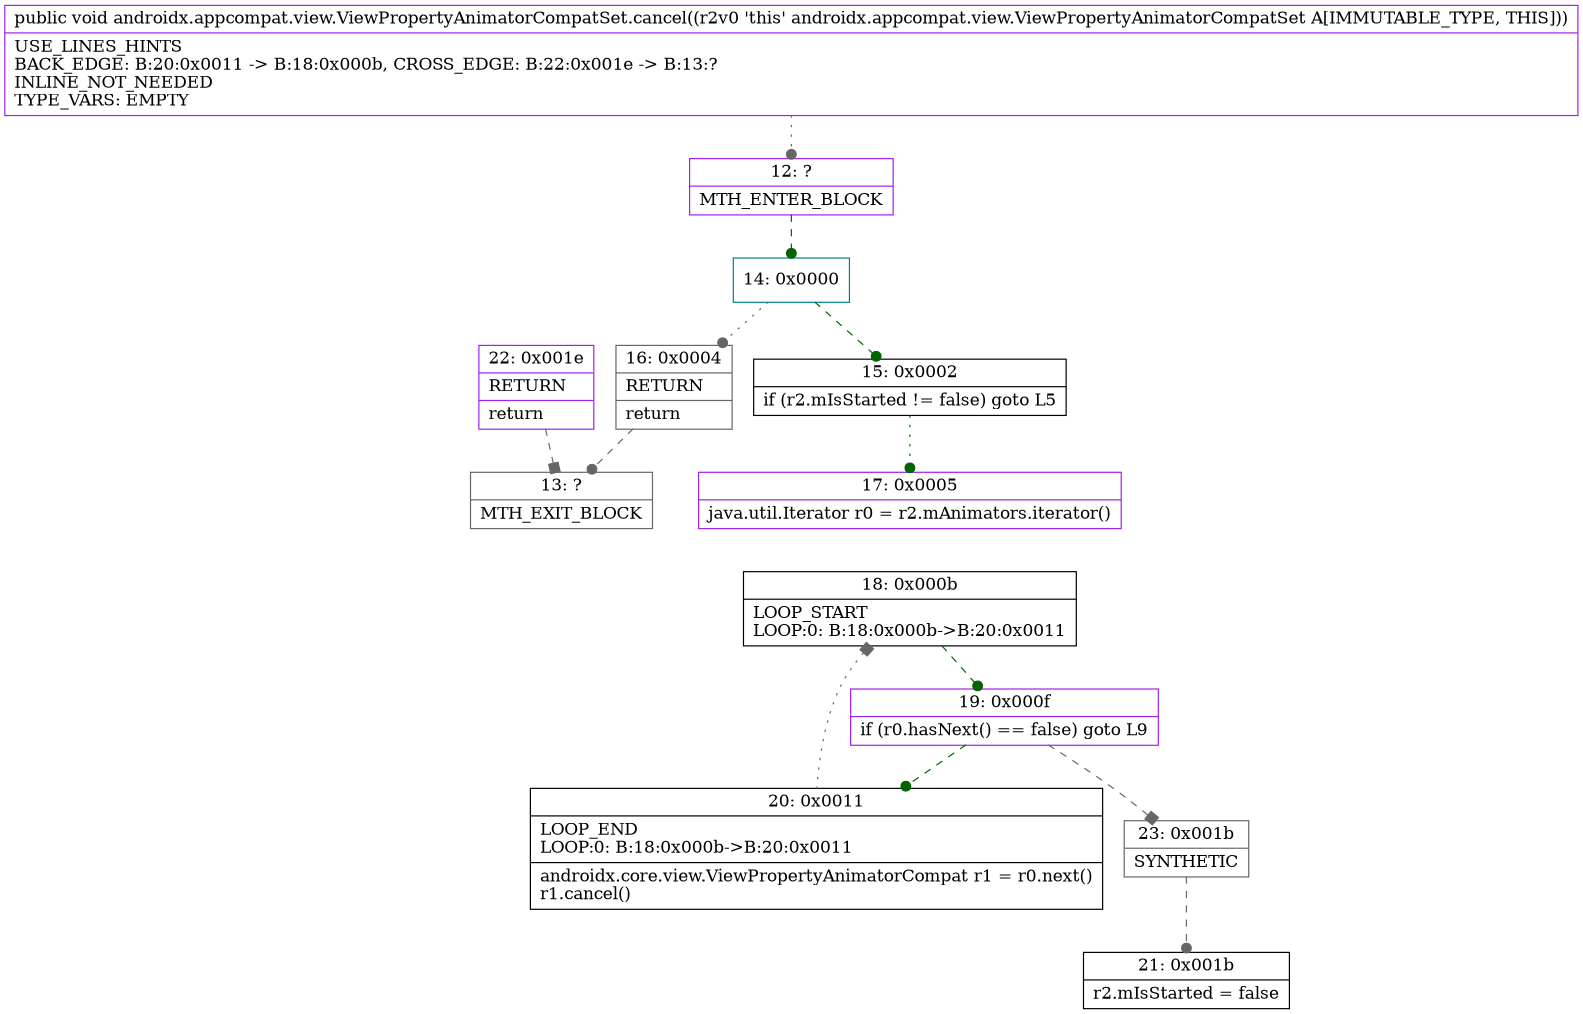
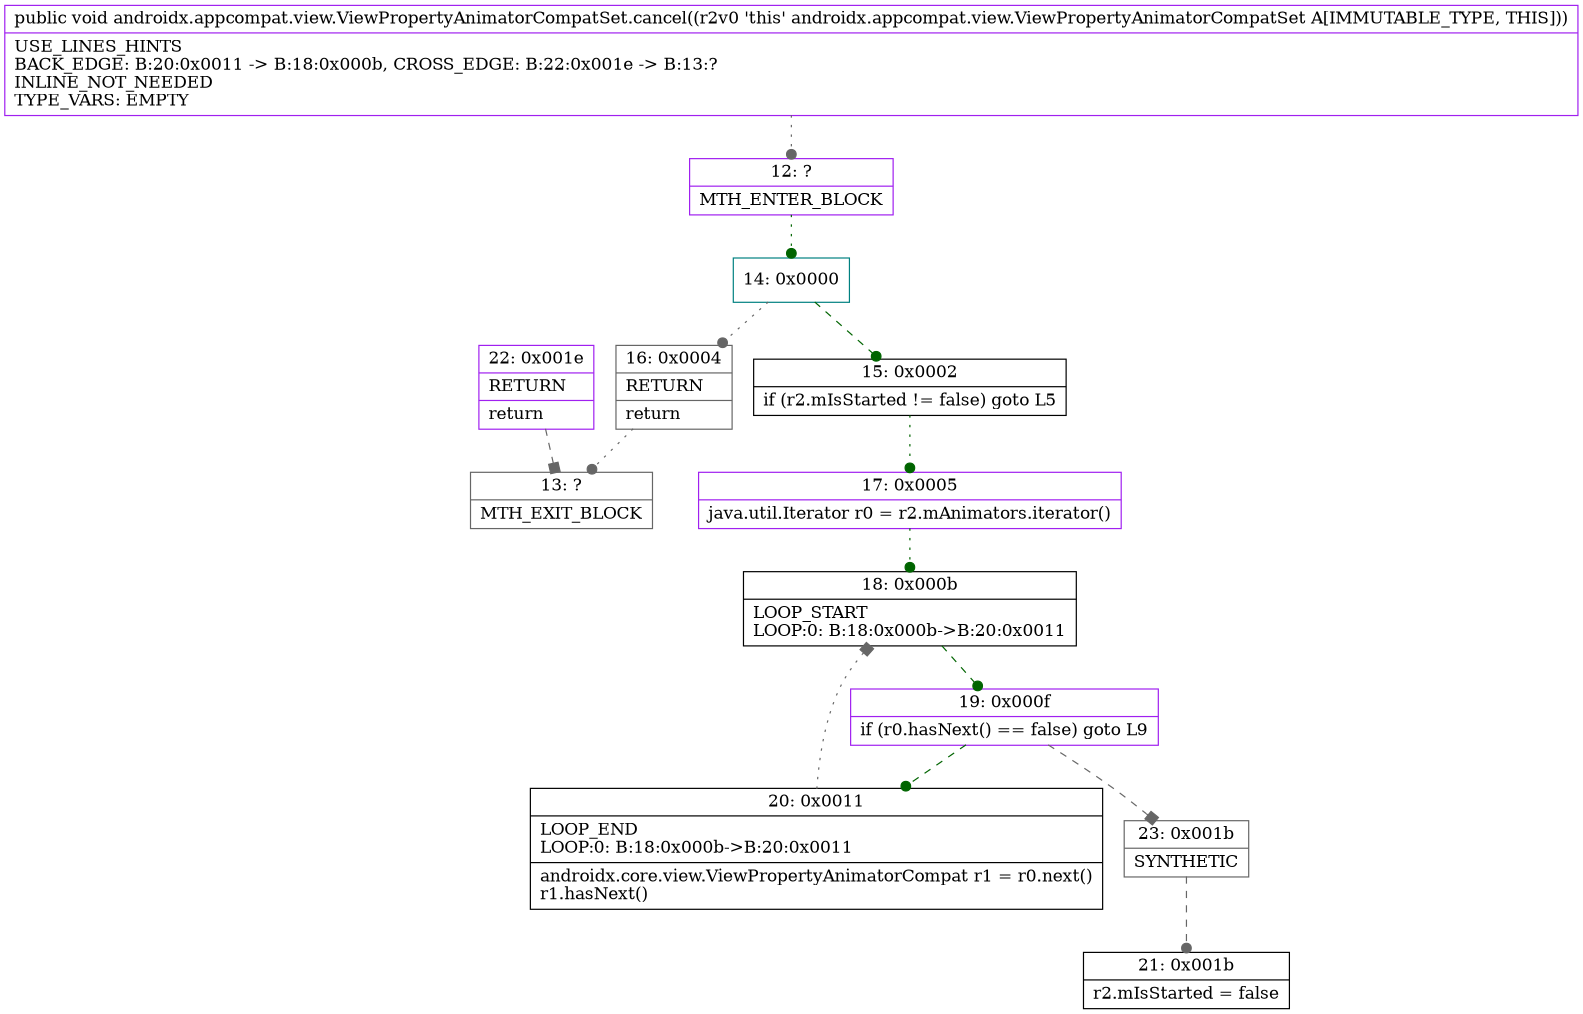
(791, 232) -> (791, 232)
(614, 447) -> (614, 447)
none -> (910, 545)
(585, 894) -> (594, 894)
